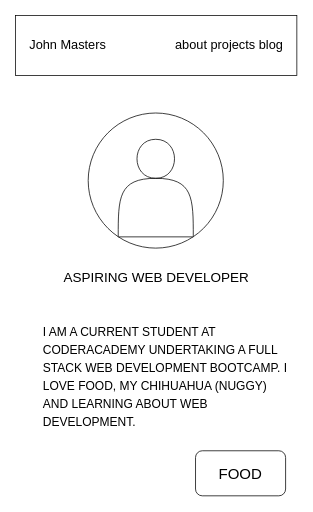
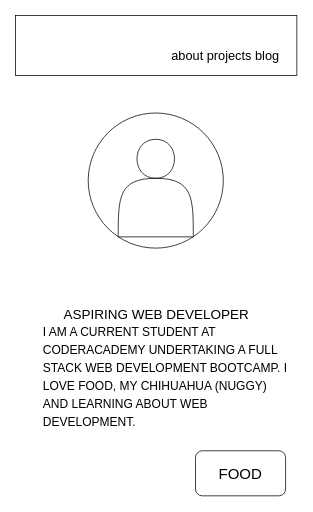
(68, 45) -> none
(229, 45) -> (225, 57)
(156, 277) -> (156, 315)
